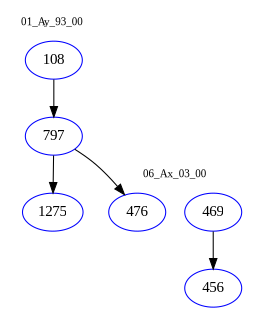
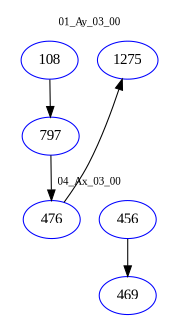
(52, 23) -> (90, 23)
(53, 169) -> (96, 148)
(175, 175) -> (90, 182)
(213, 245) -> (128, 252)
